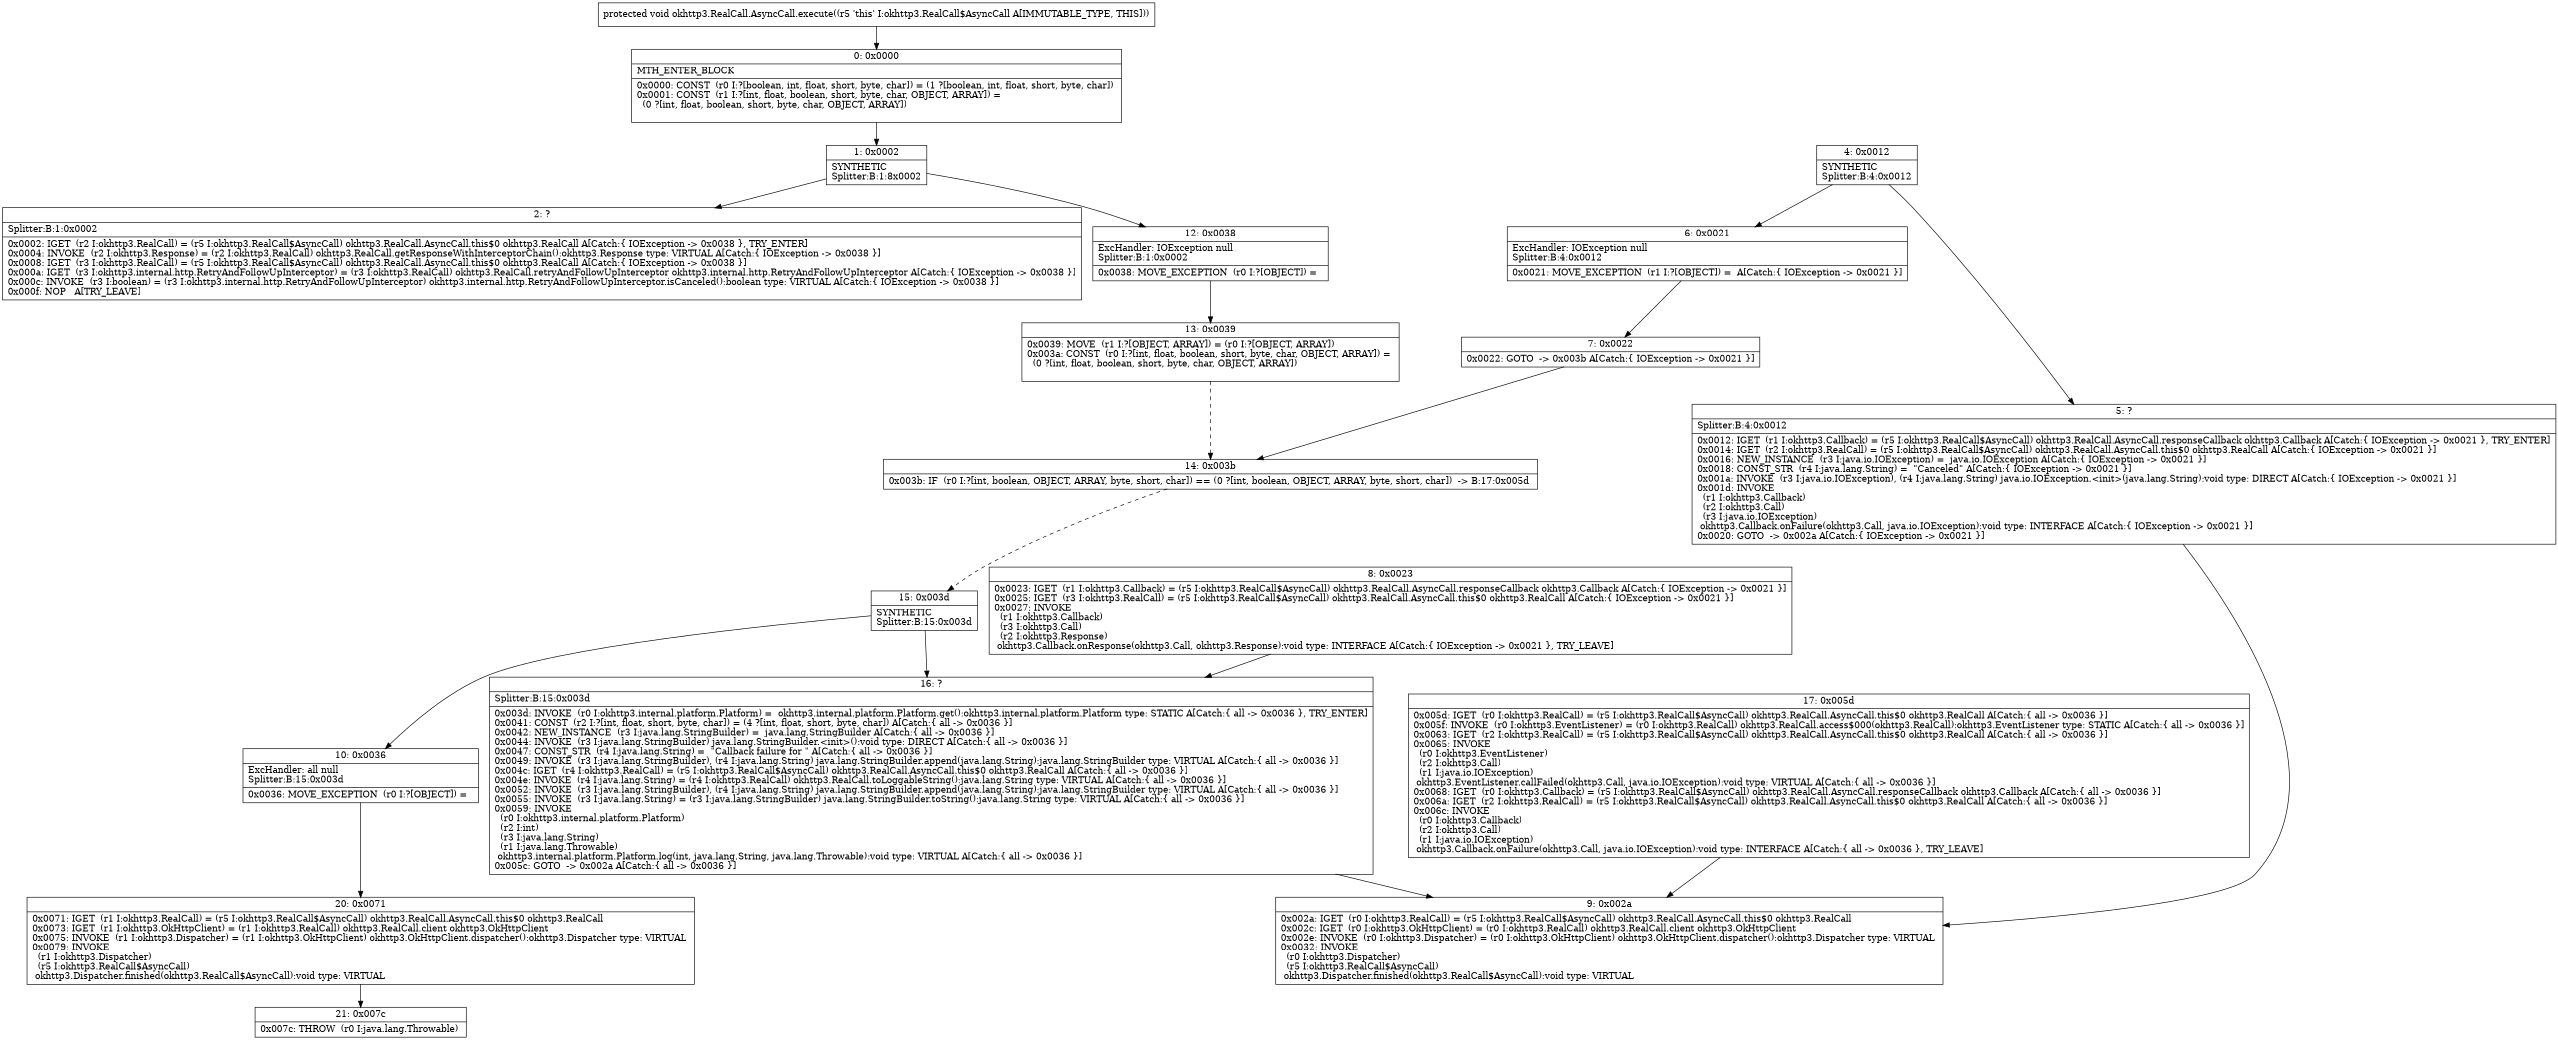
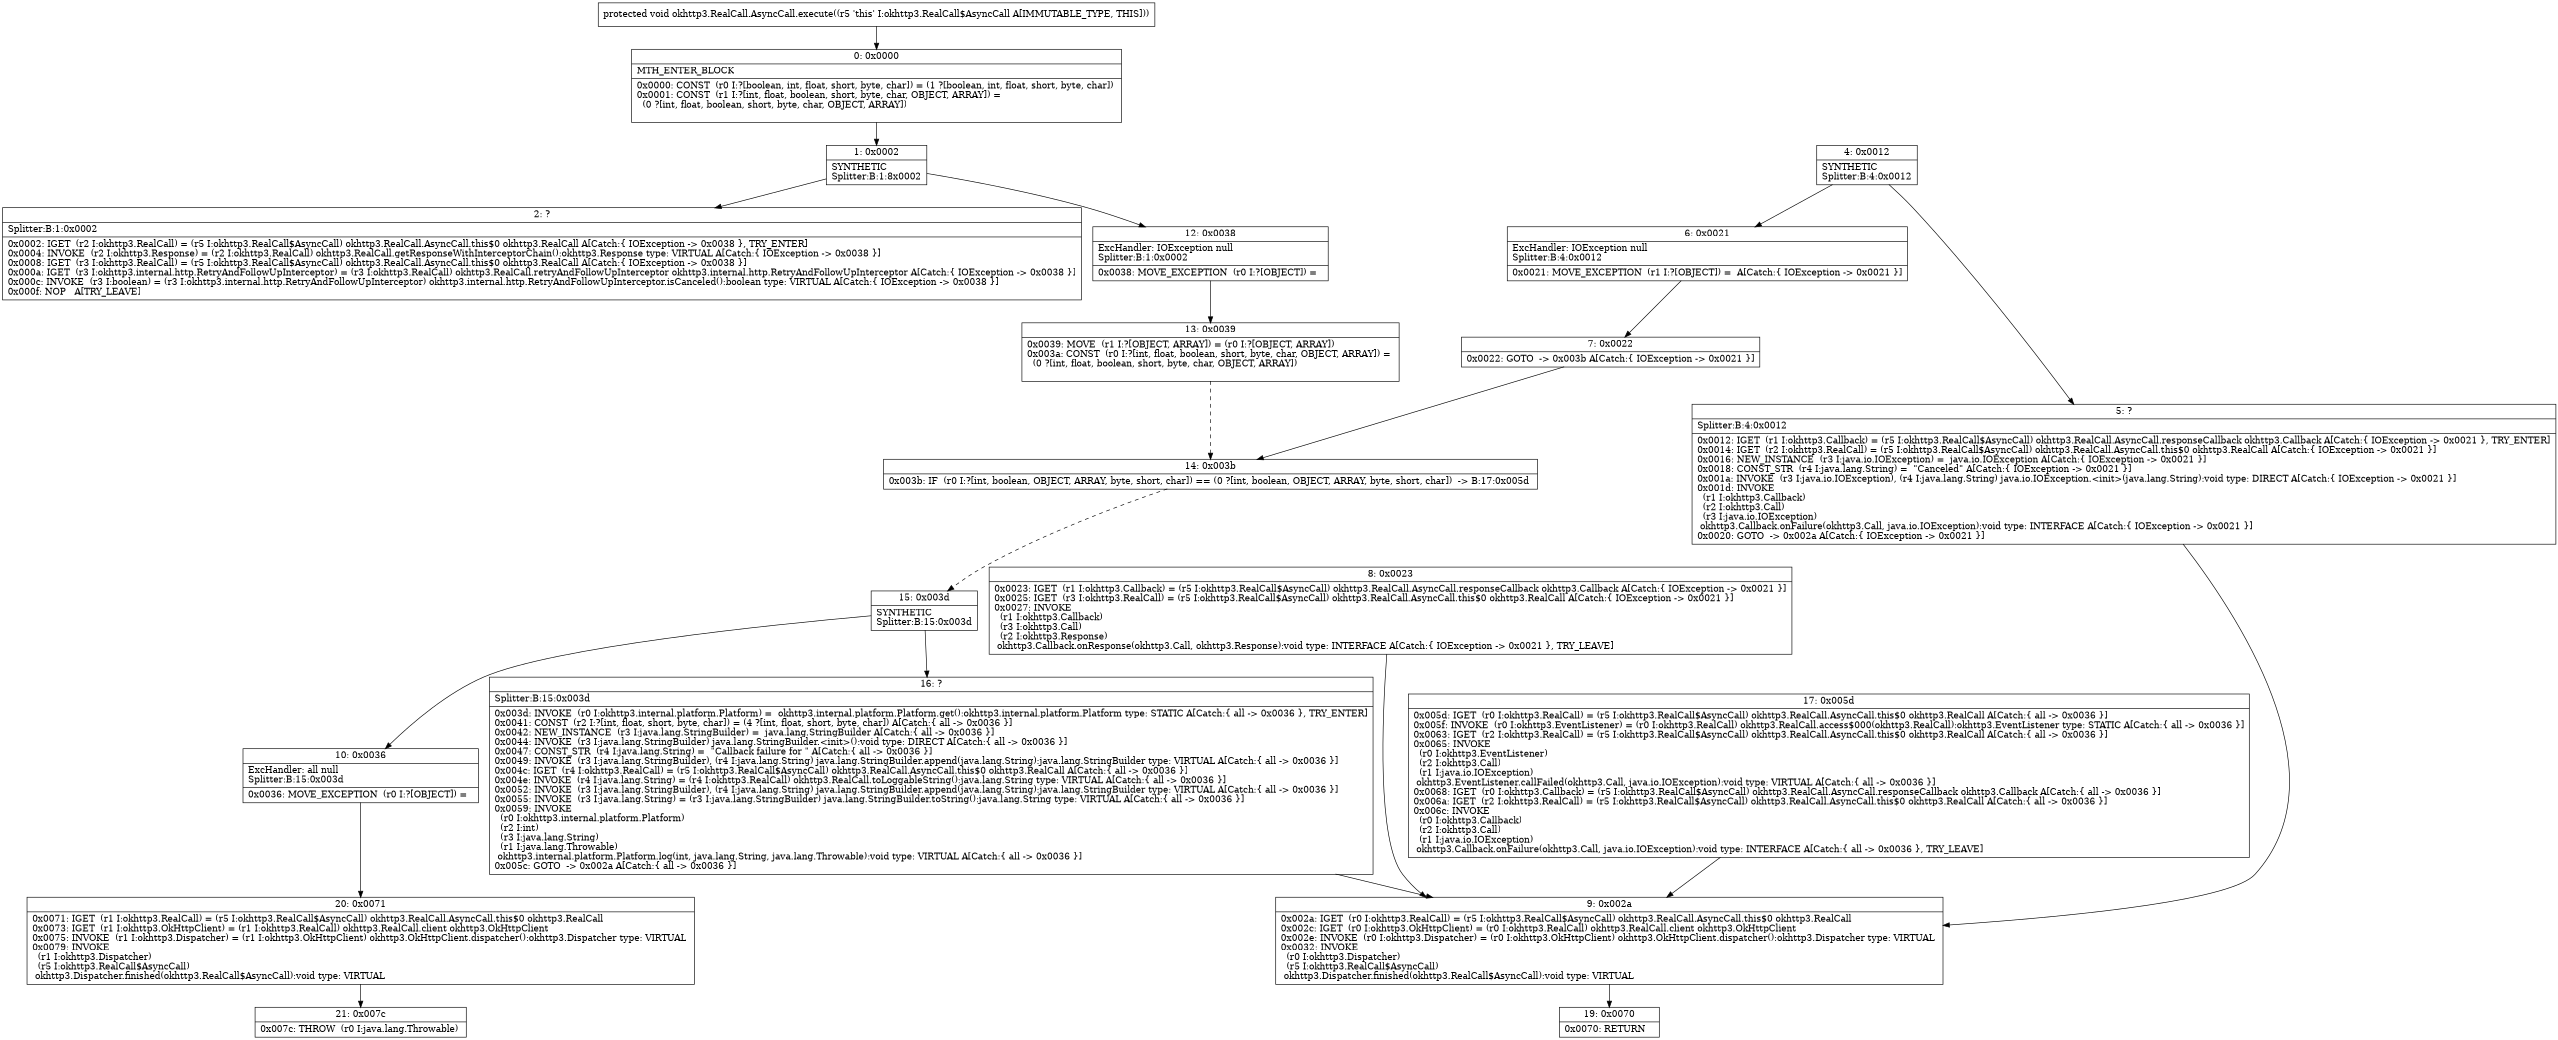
(1241, 665) -> (1383, 779)
none -> (1609, 1022)
